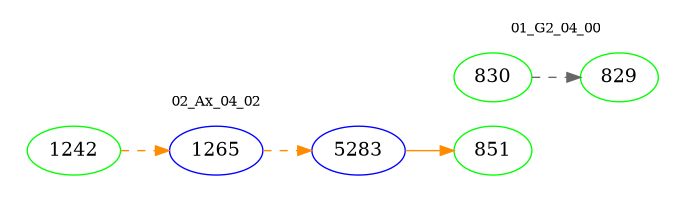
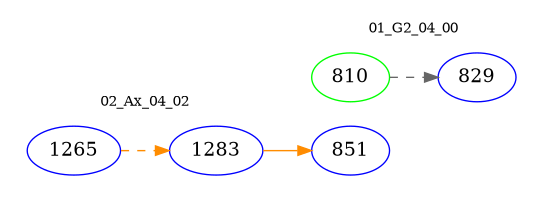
(493, 77) -> (351, 77)
(619, 77) -> (477, 77)
(74, 151) -> none
(359, 151) -> (216, 151)
(493, 151) -> (351, 151)
